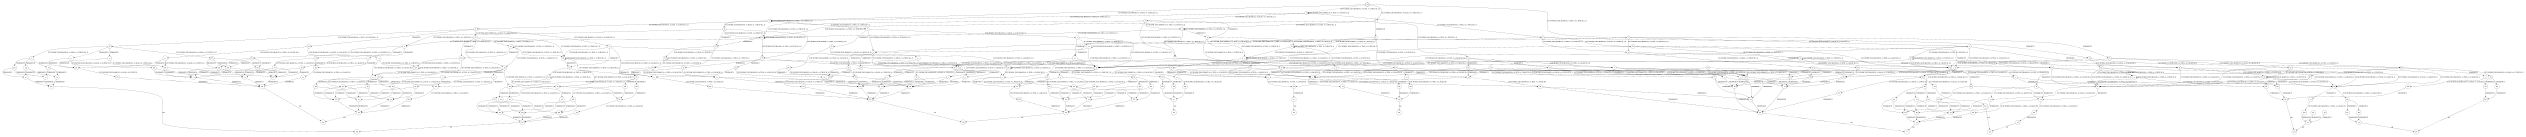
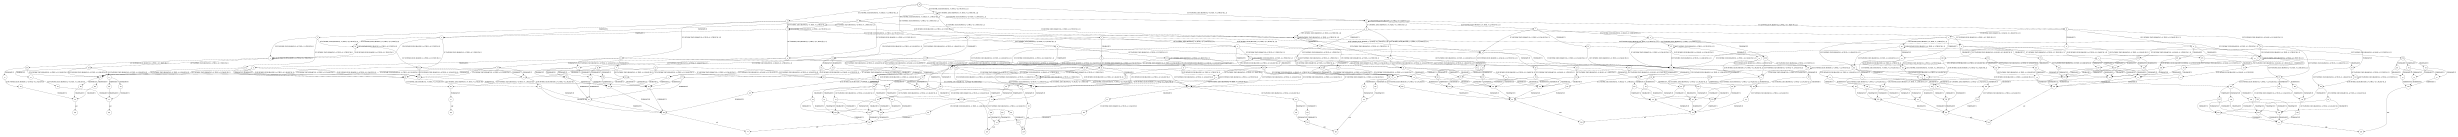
none -> (826, 60)
(75, 61) -> none
